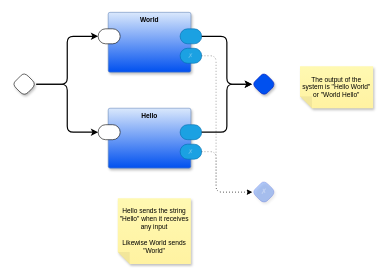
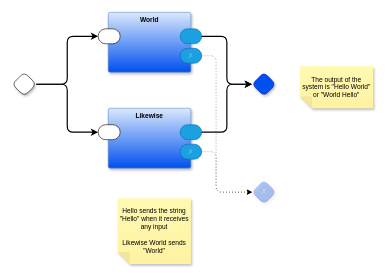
(149, 116) -> (149, 116)
